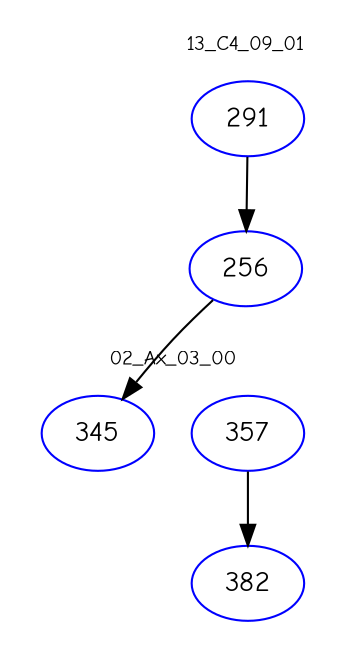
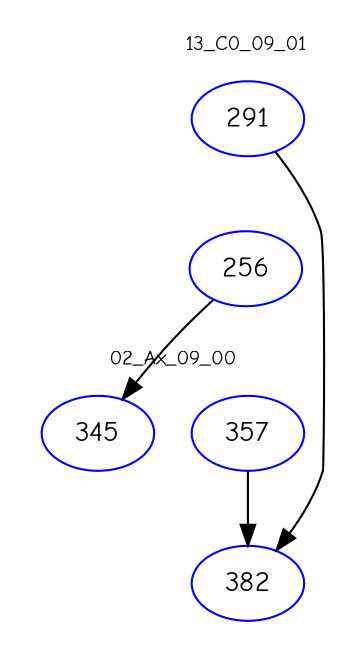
(246, 45) -> (246, 45)
(247, 184) -> (324, 341)
(173, 359) -> (173, 359)
